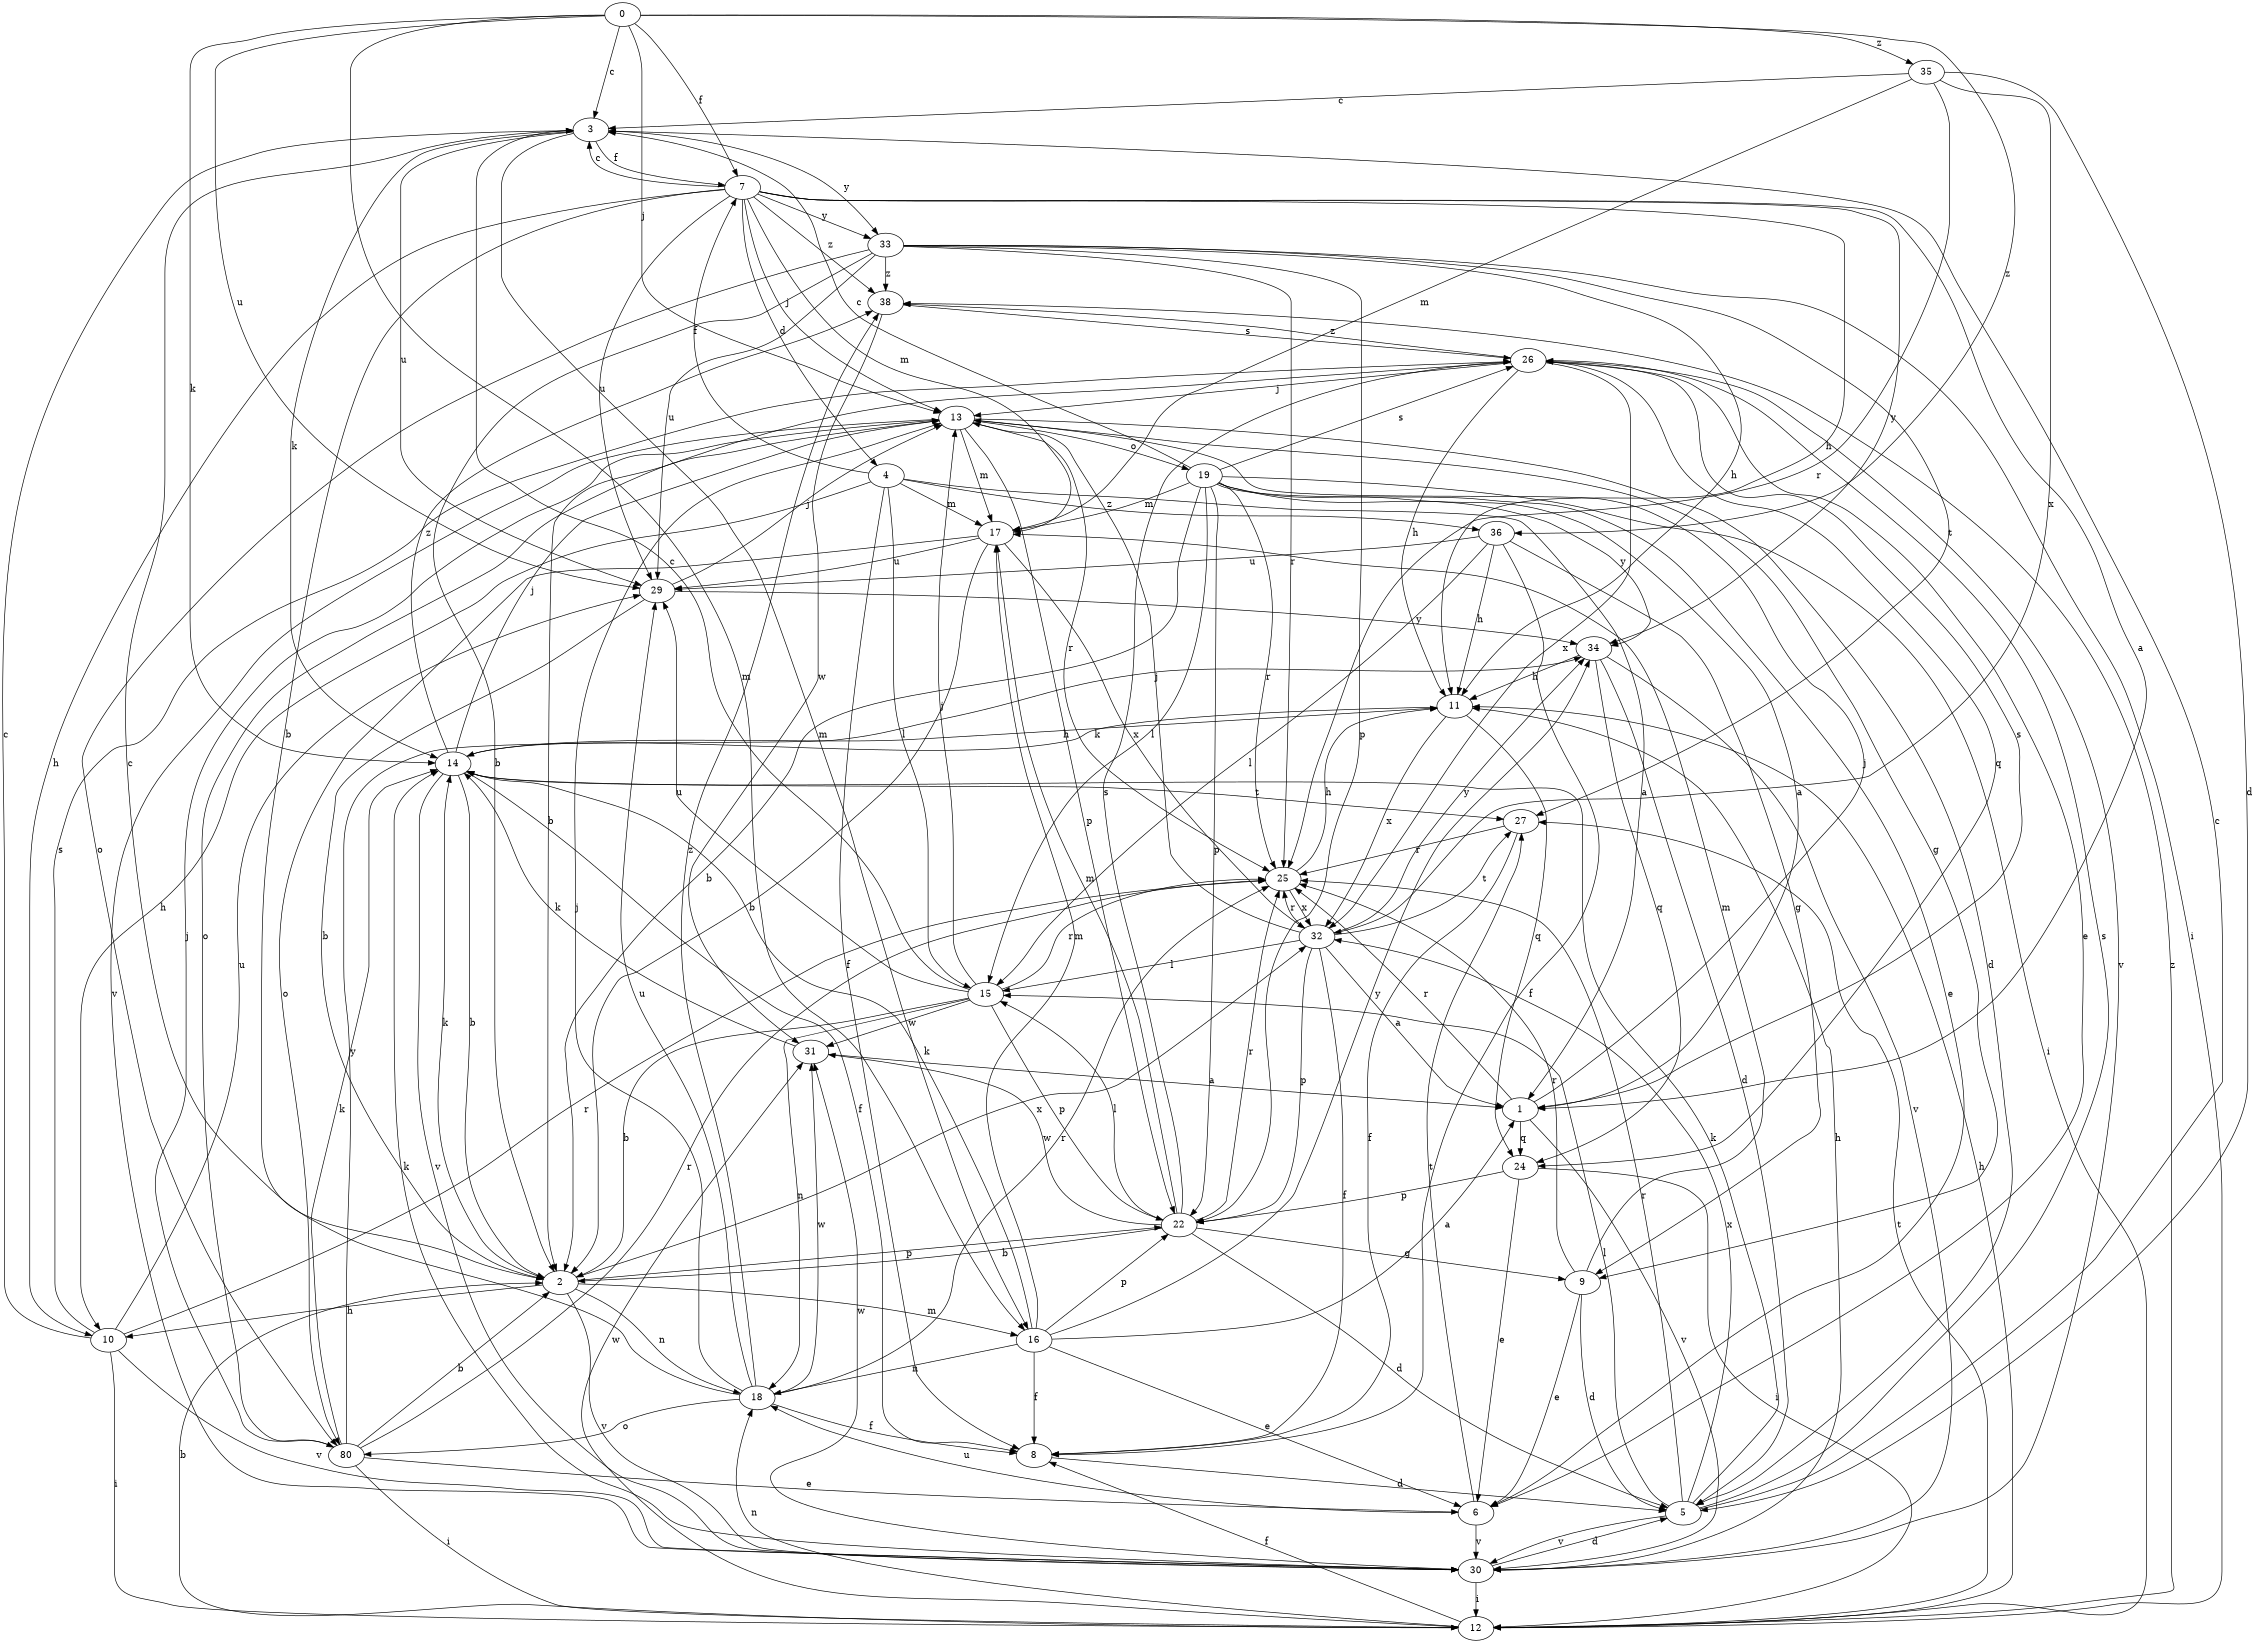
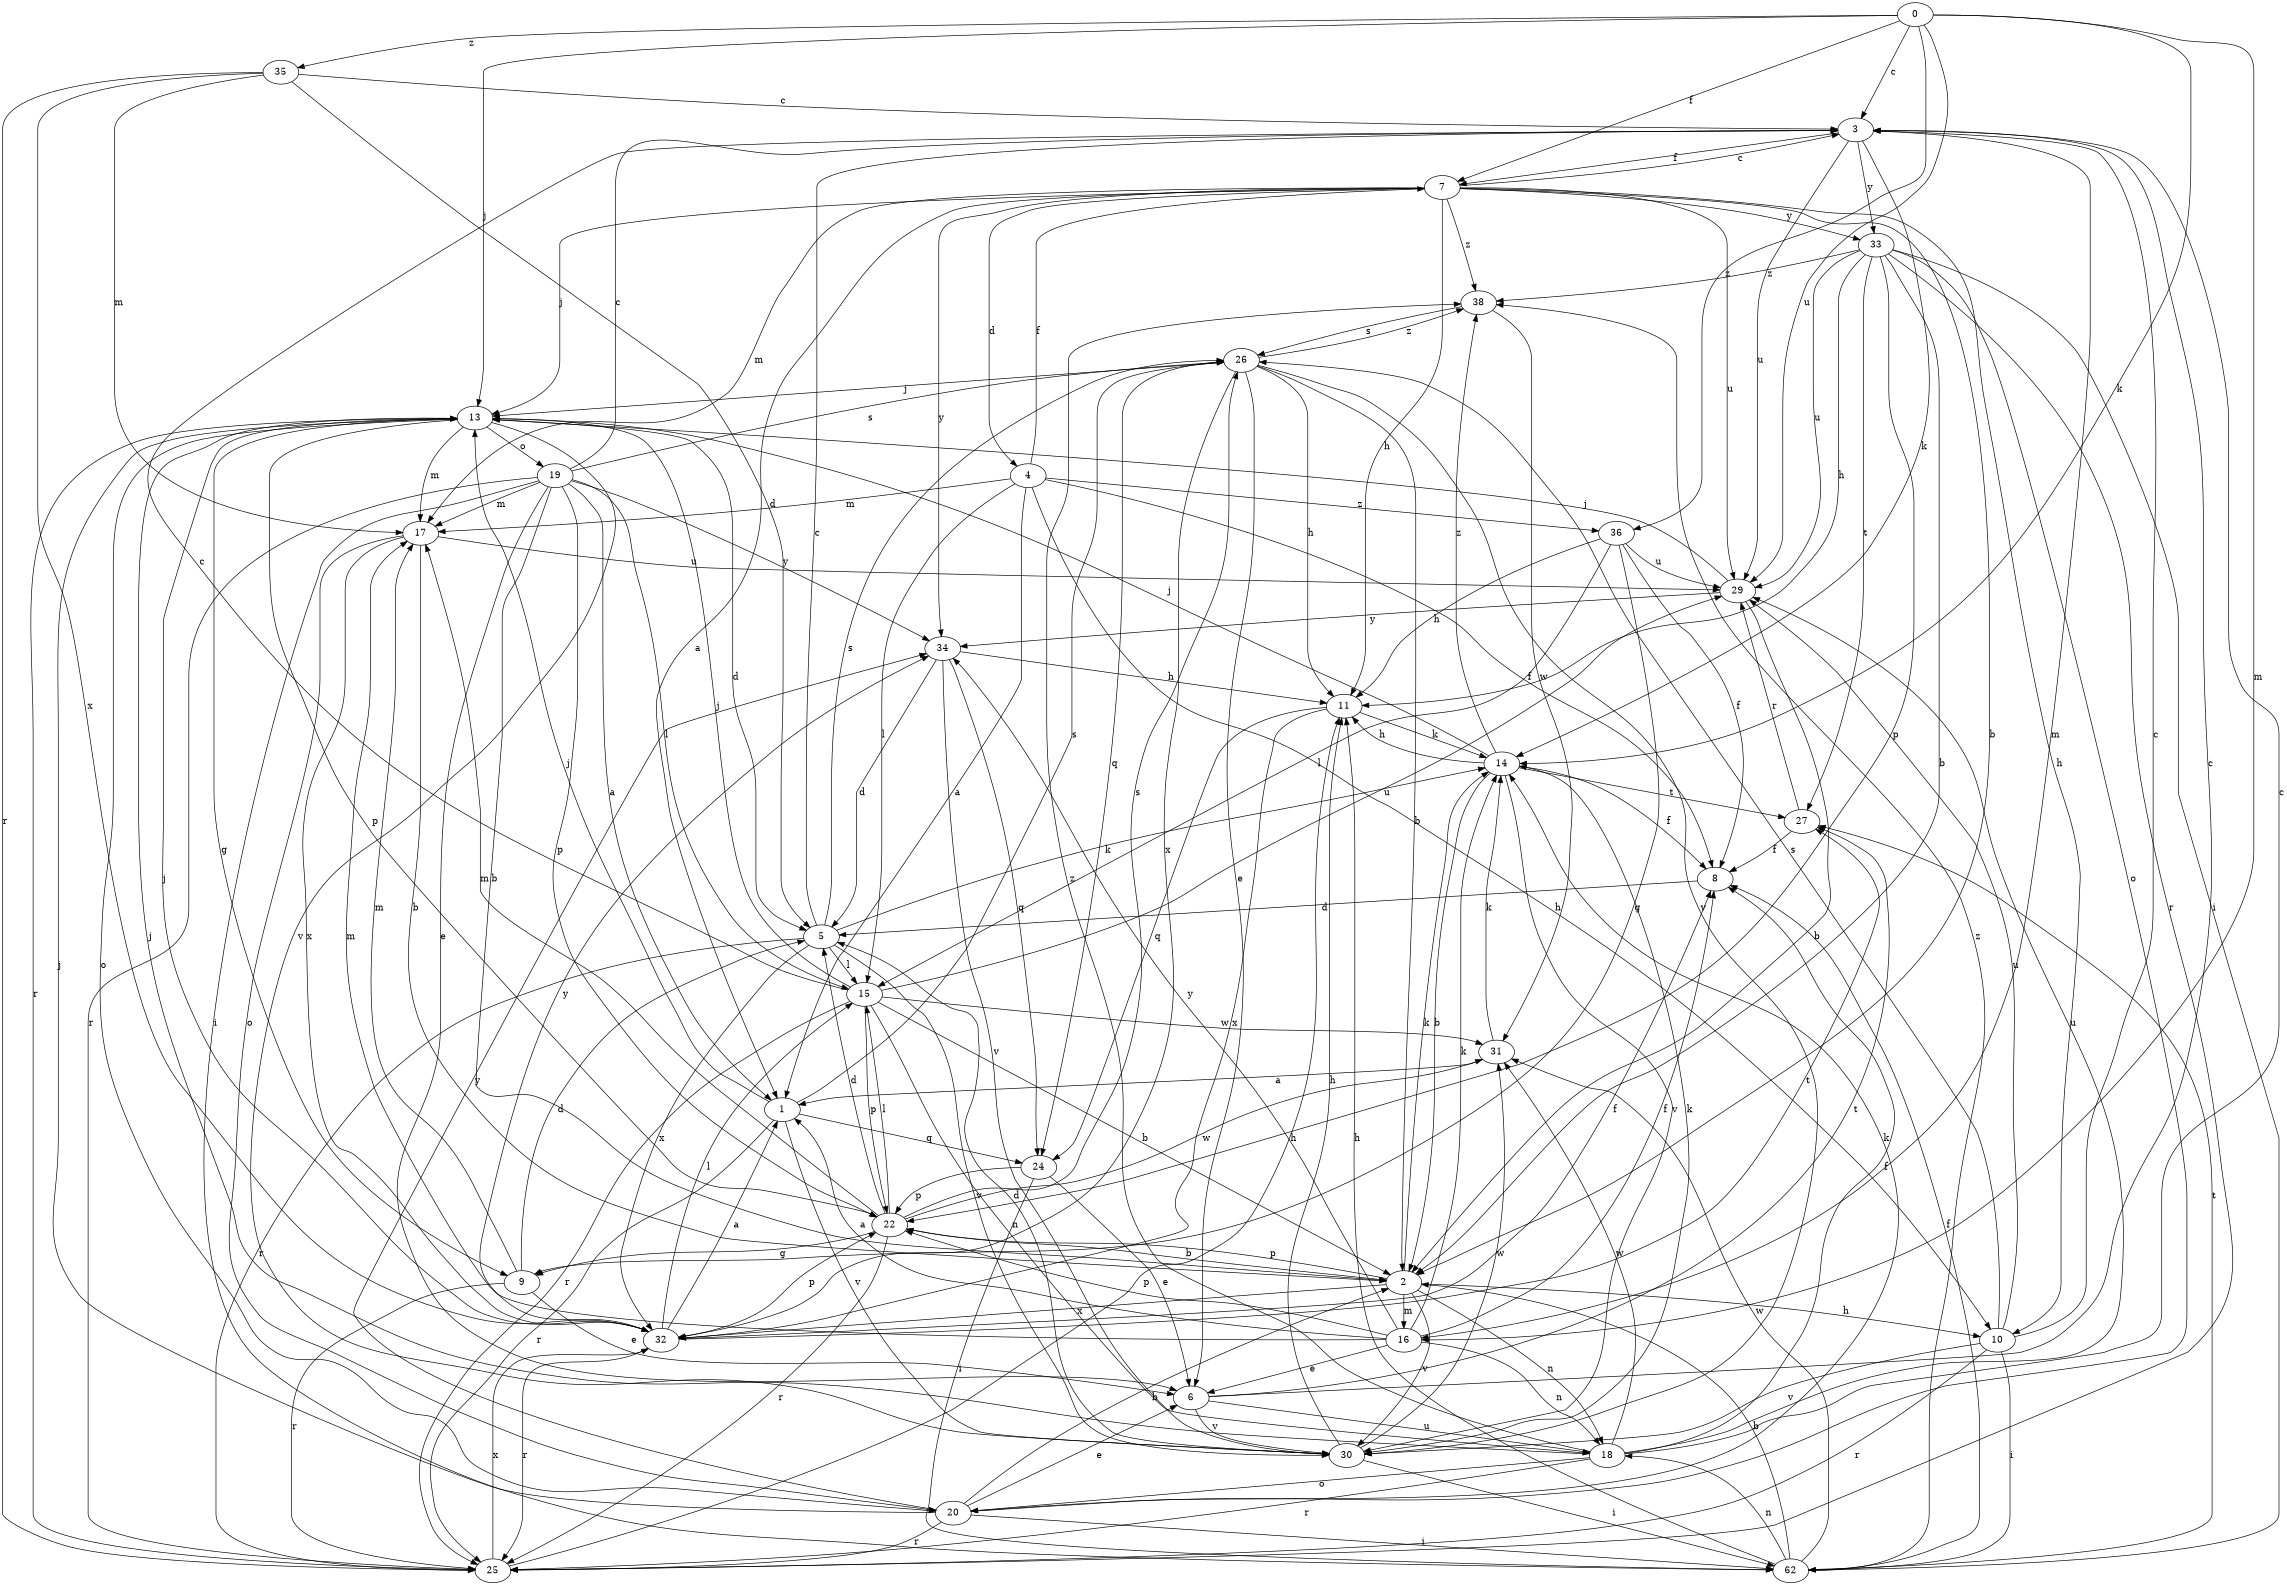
(1406, 850) -> (1771, 710)
none -> (2169, 1116)
(346, 1456) -> (953, 1513)
(1476, 1628) -> (1791, 1571)
